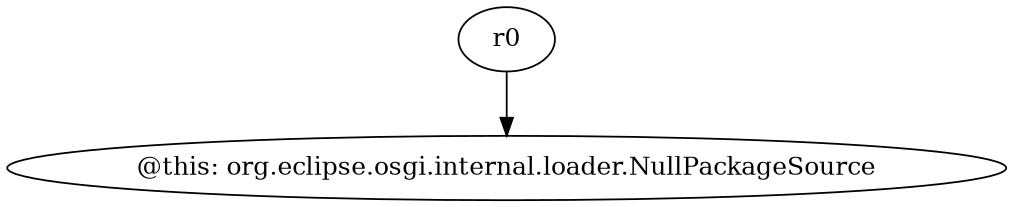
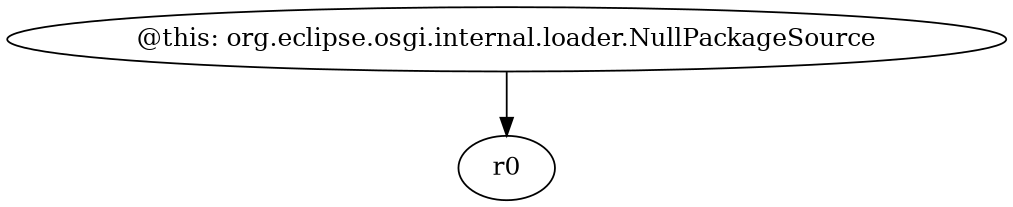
(507, 95) -> (507, 95)
